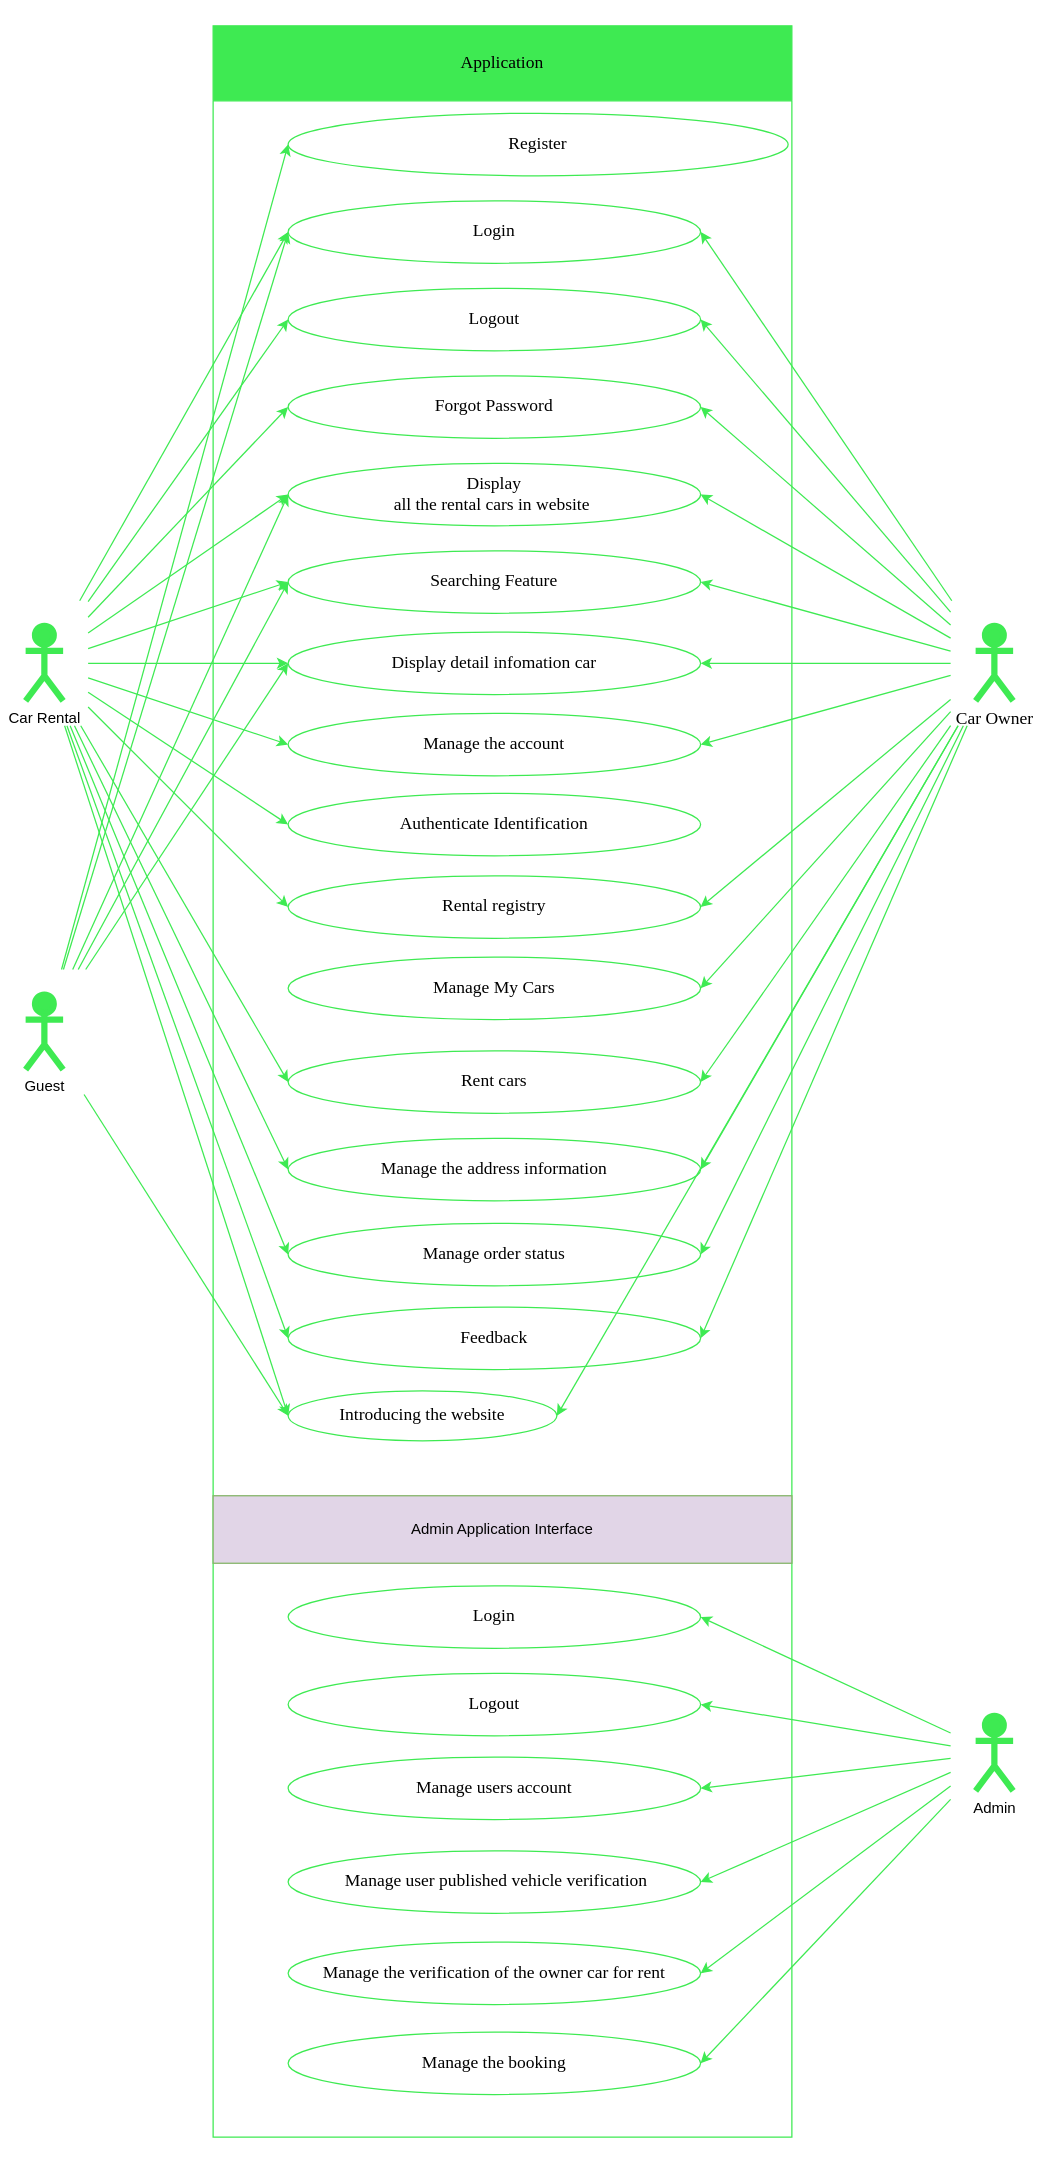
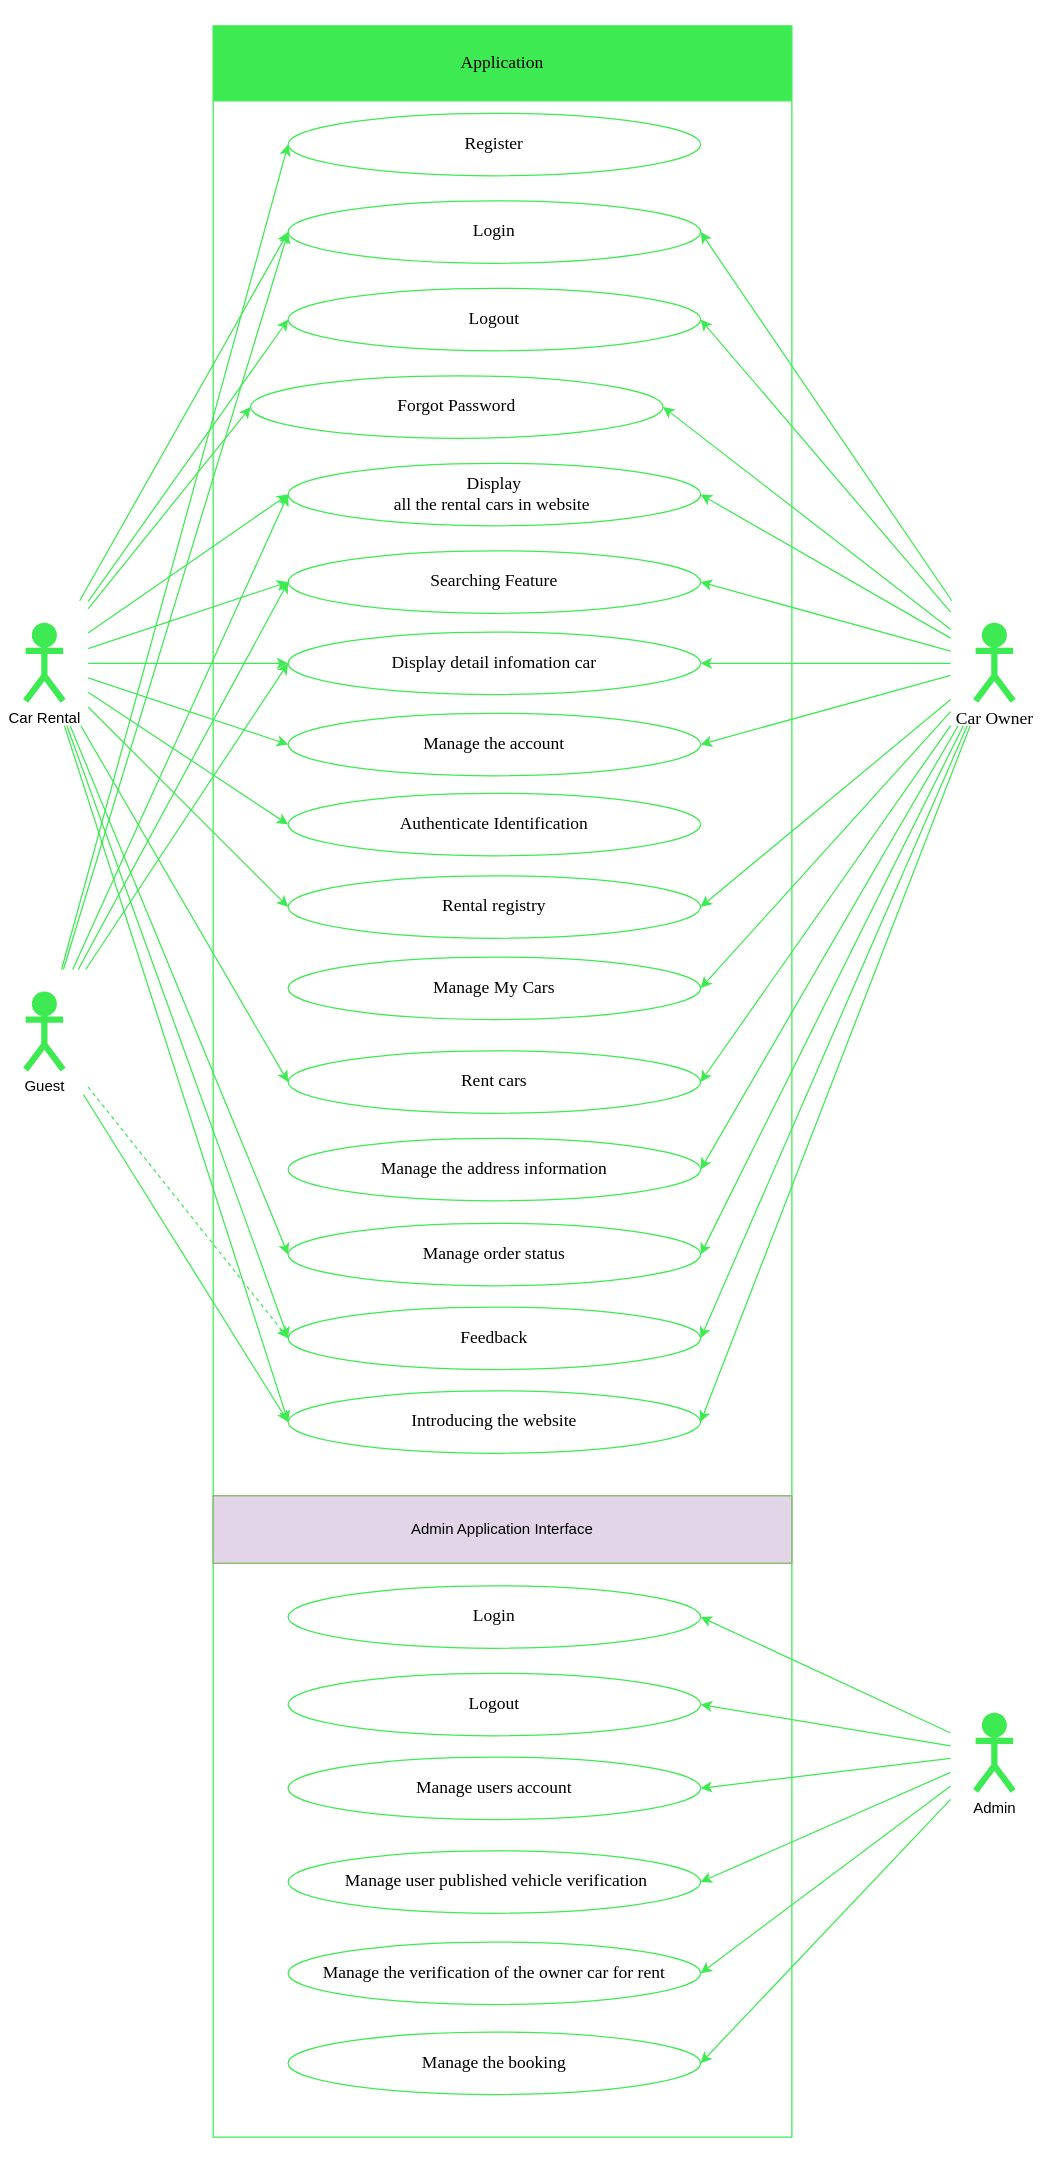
(538, 144) -> (494, 144)
(494, 407) -> (457, 407)
(143, 867) -> none
none -> (149, 1164)
(423, 1416) -> (494, 1422)
